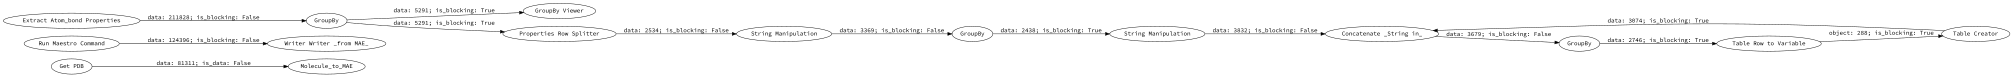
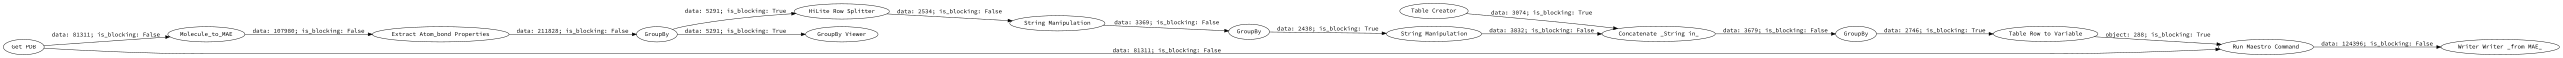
none -> (307, 34)
(559, 34) -> (842, 11)
(1879, 39) -> (2156, 40)
none -> (1130, 54)
(204, 63) -> (106, 35)
